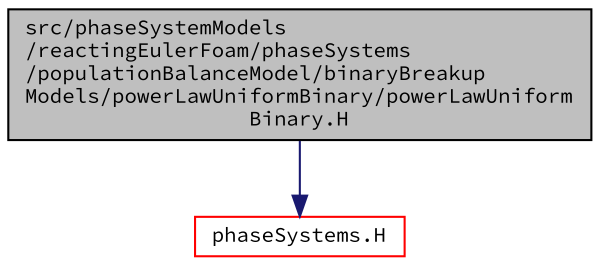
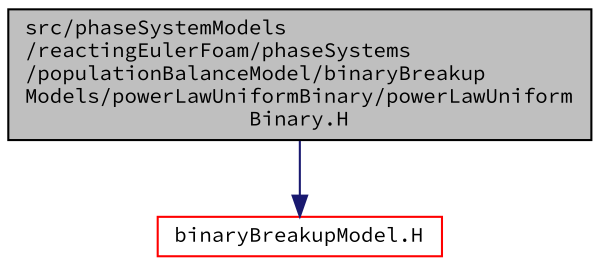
(300, 237) -> (300, 237)
